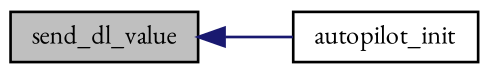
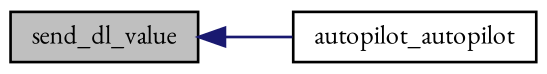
(386, 37) -> (415, 37)
